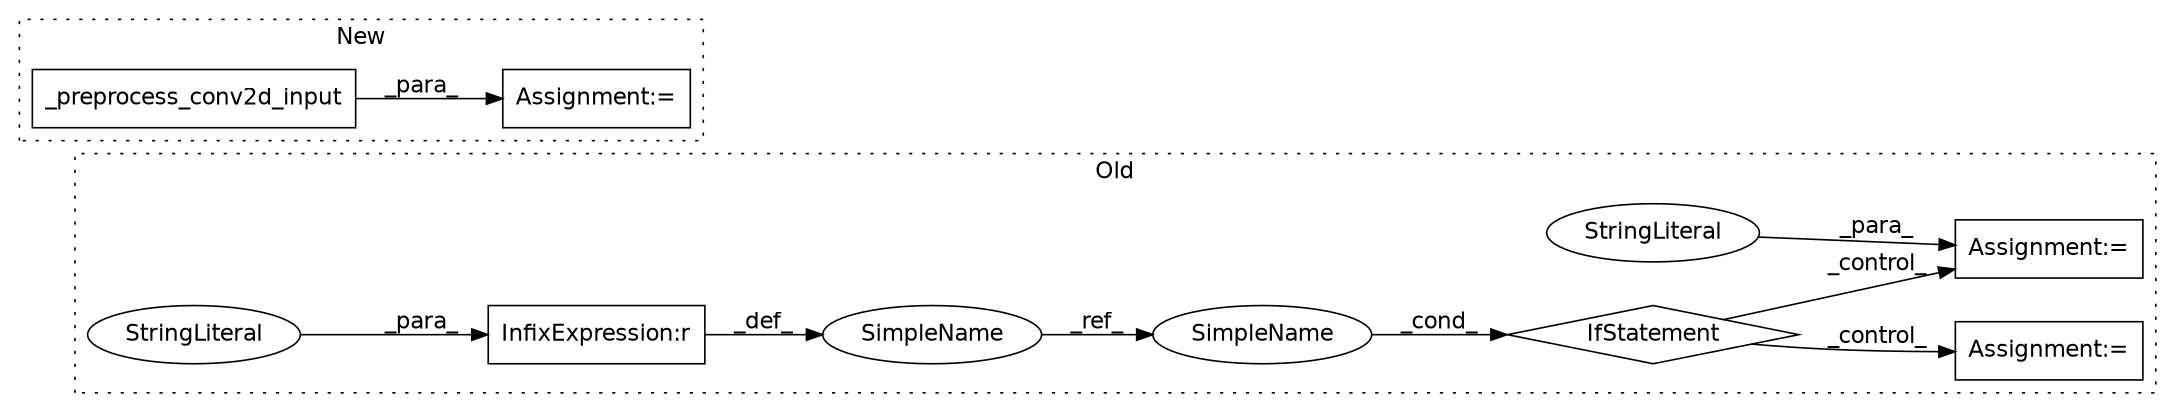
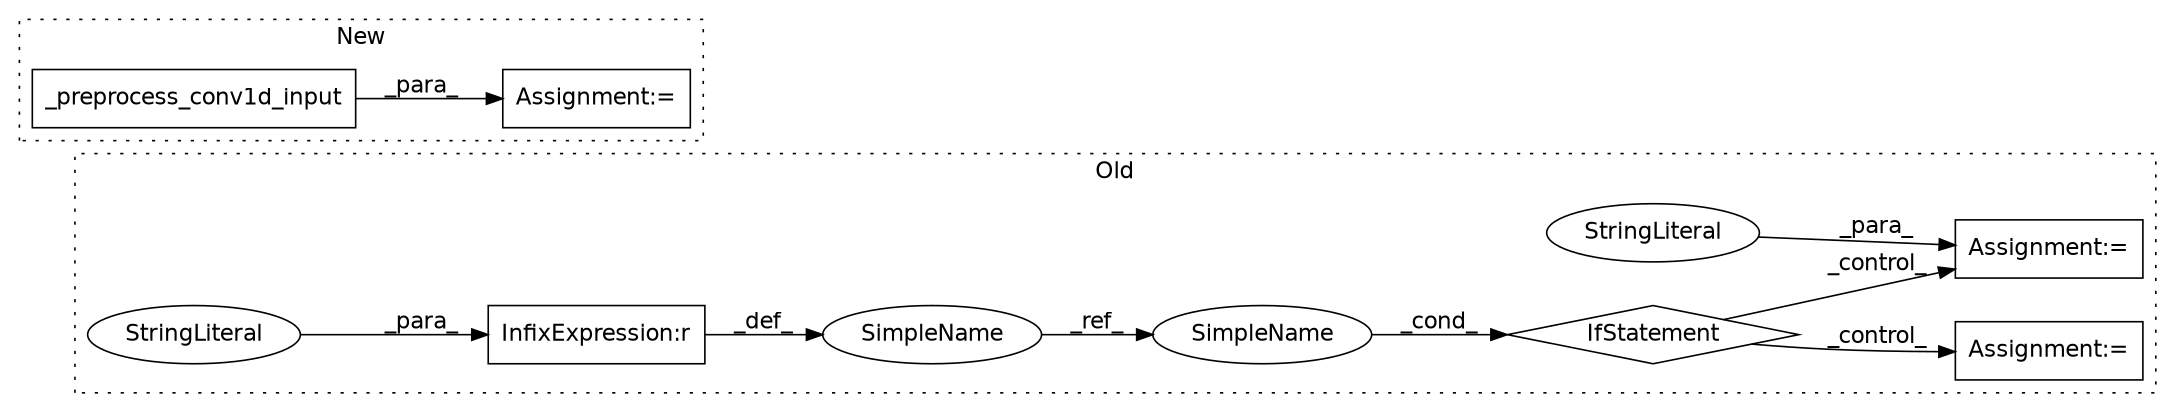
(194, 99) -> (194, 99)
